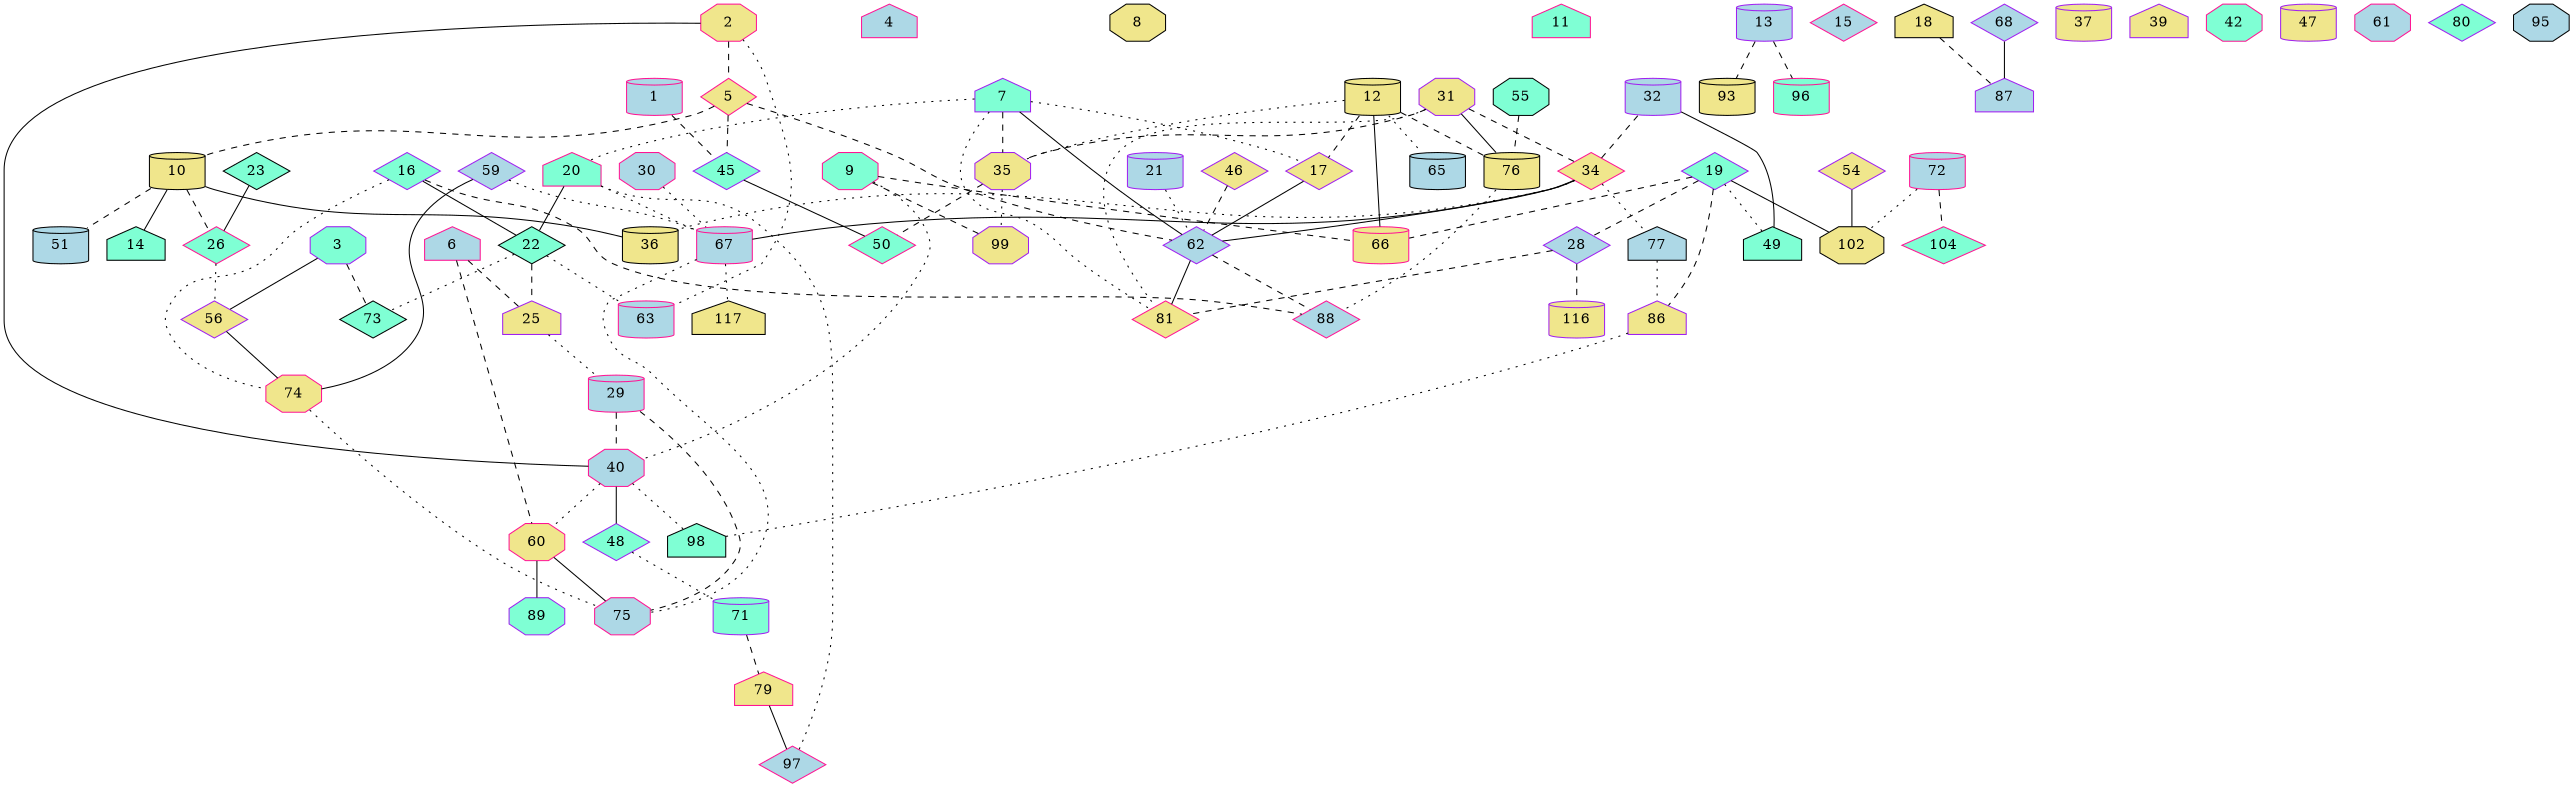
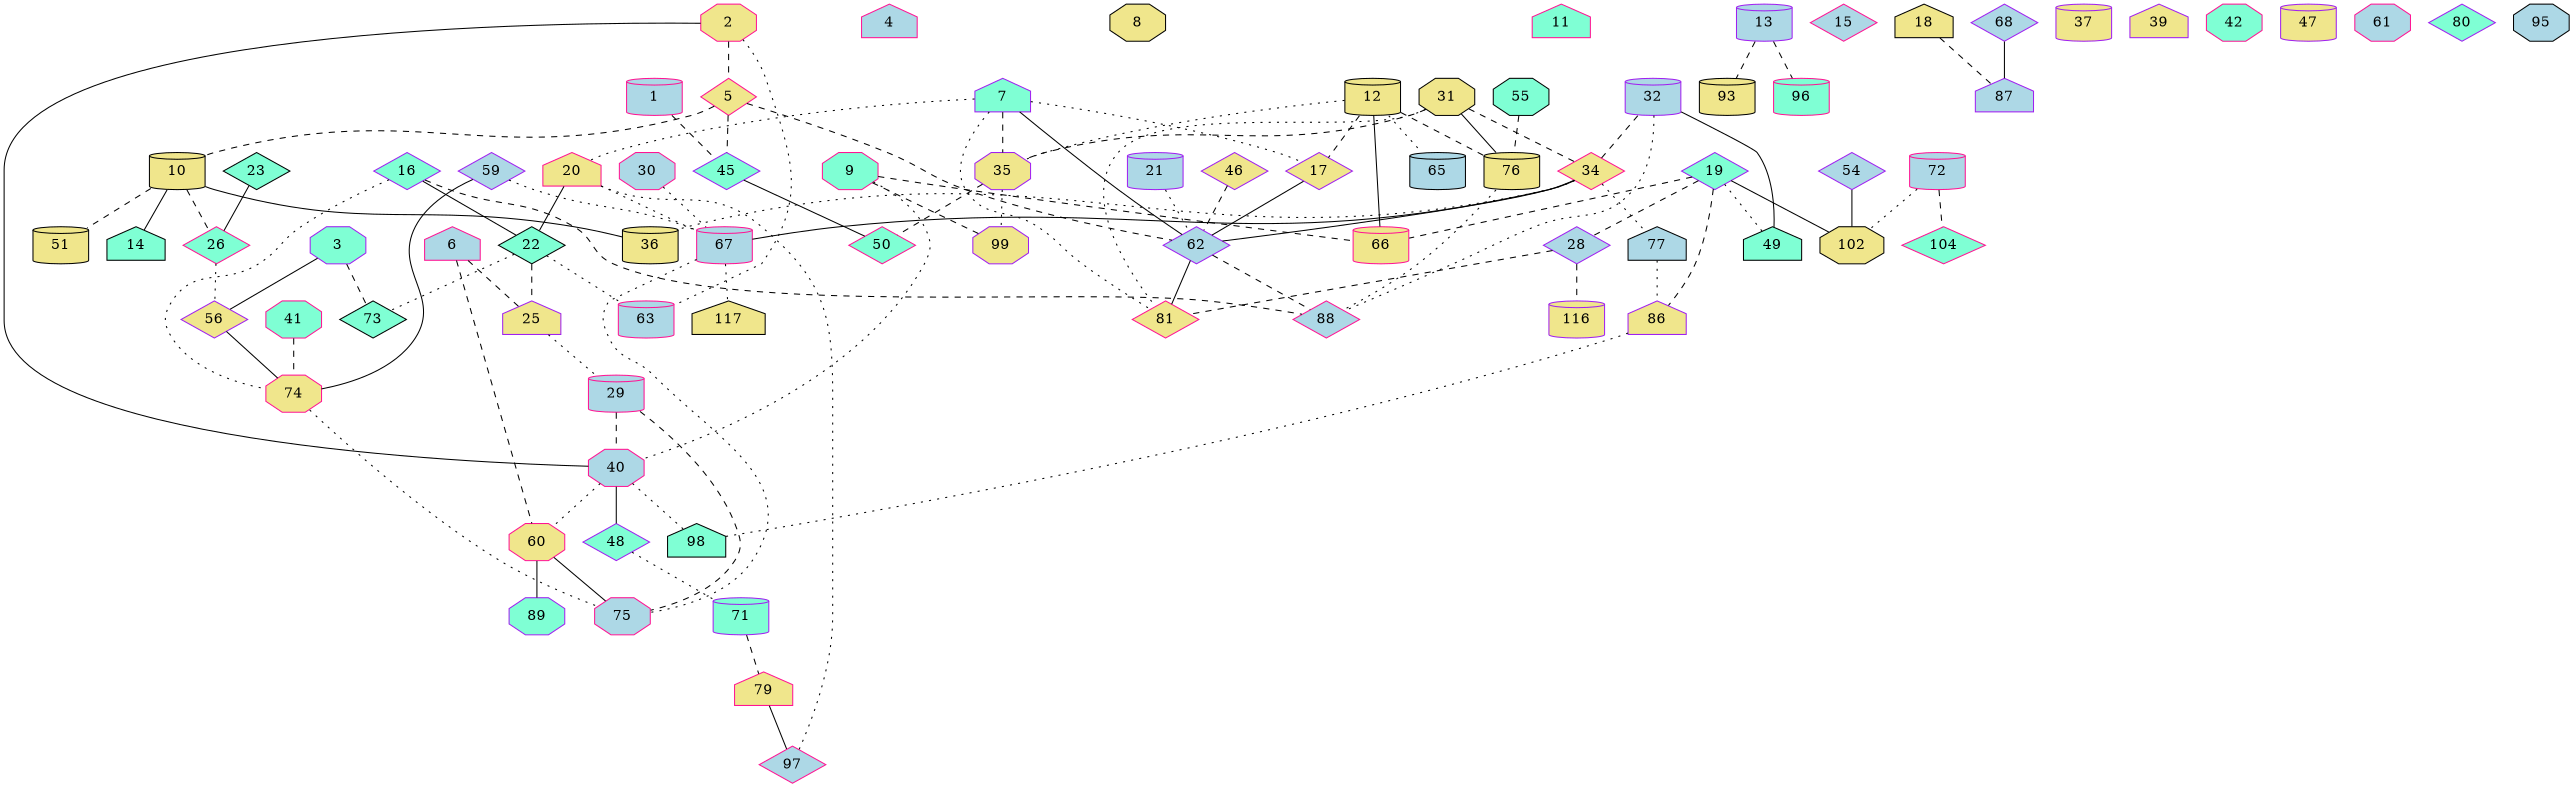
(1447, 97) -> (1447, 97)
(572, 171) -> (572, 171)
(1852, 171) -> (1852, 171)
none -> (1525, 231)
(61, 245) -> (61, 245)
none -> (294, 319)
